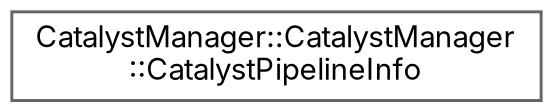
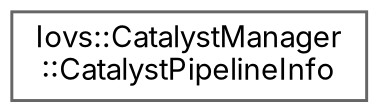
(276, 56) -> (189, 56)
